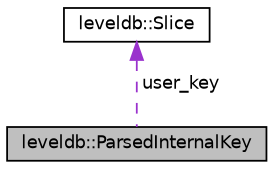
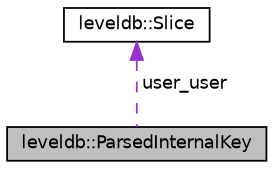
(179, 84) -> (182, 84)
